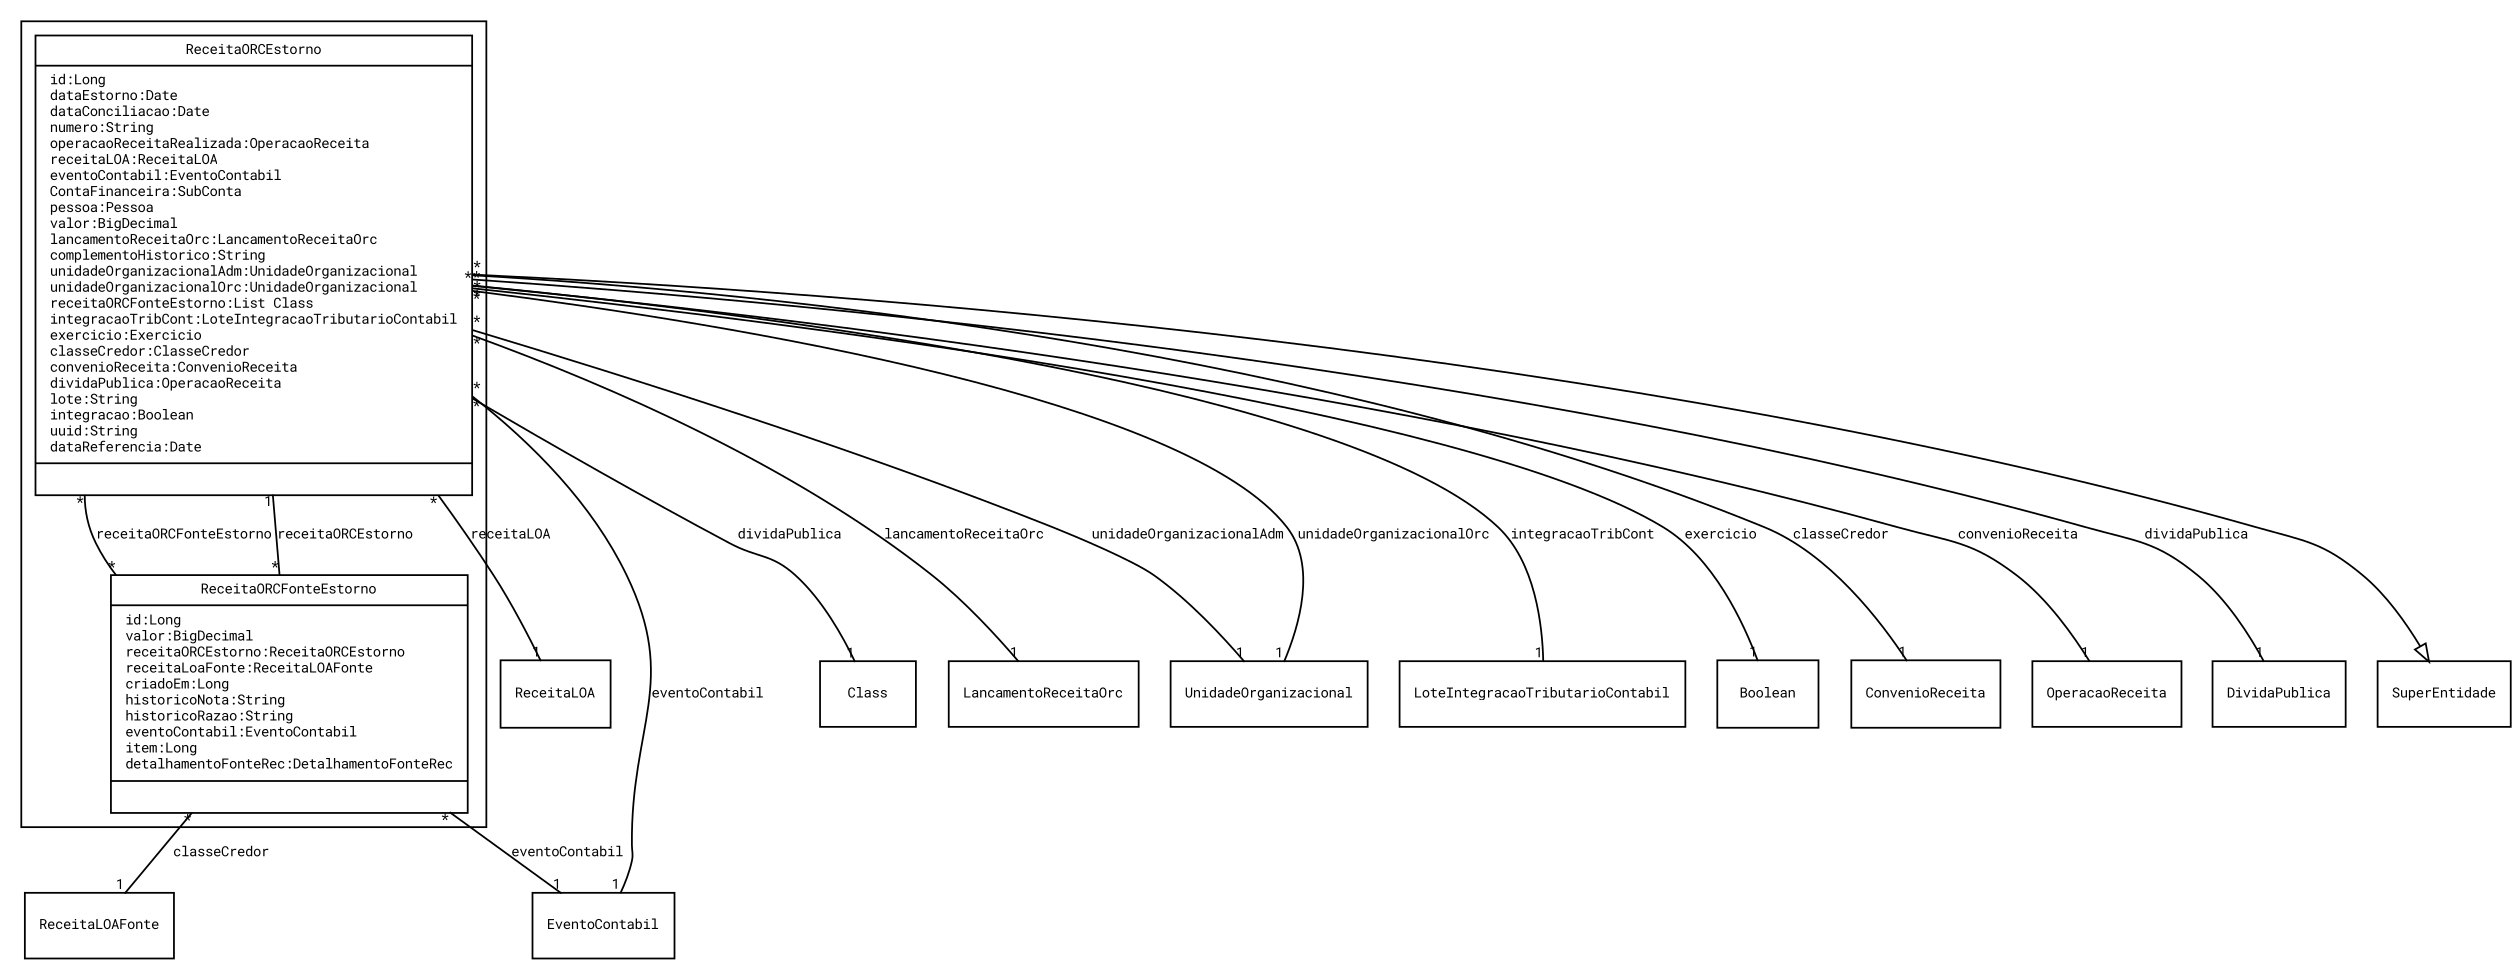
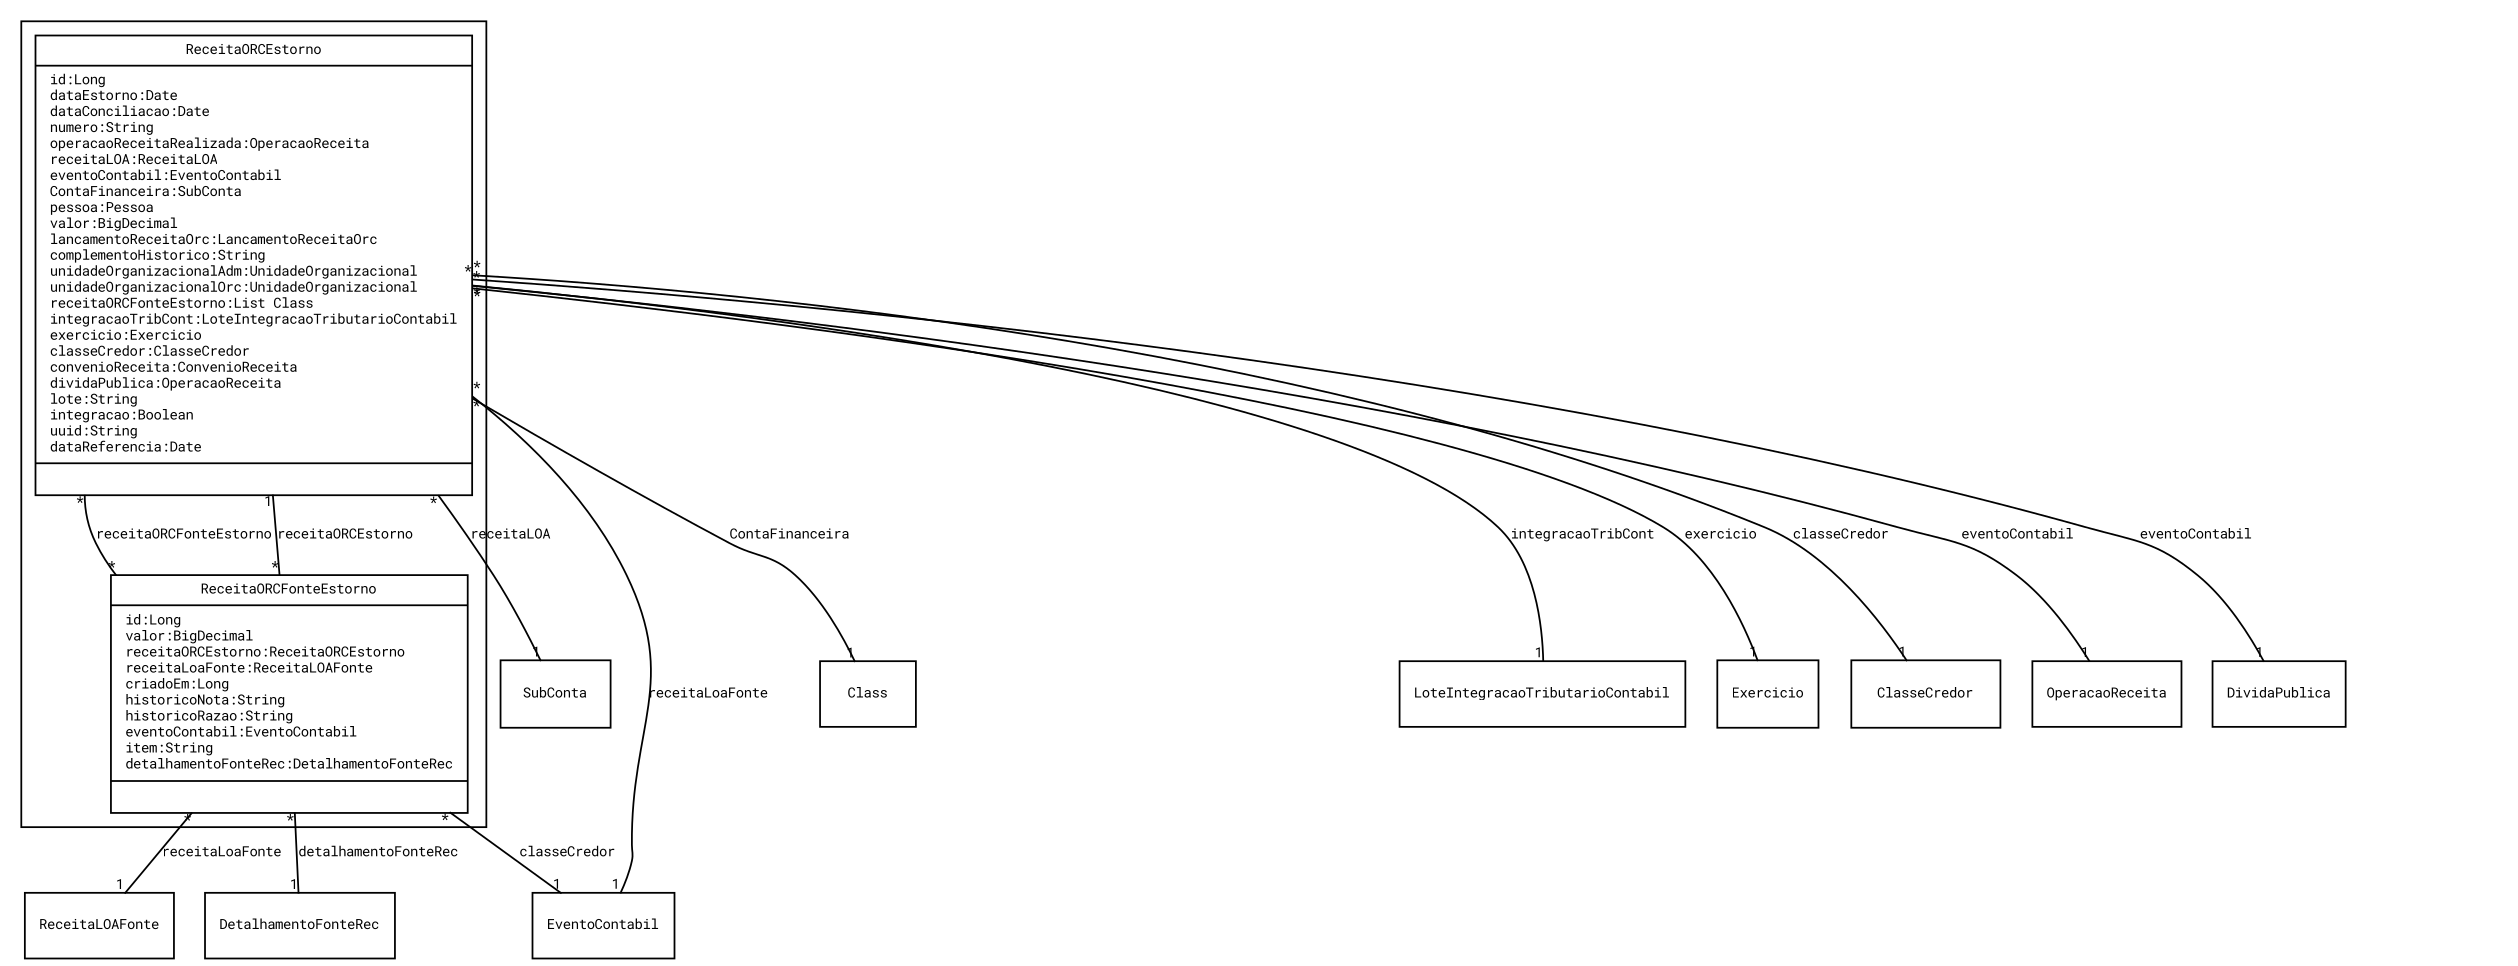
(790, 535) -> (790, 535)
(2018, 535) -> (2018, 535)
(2197, 535) -> (2197, 535)
(556, 694) -> (556, 694)
(708, 694) -> (708, 694)
(1044, 694) -> none
(1269, 694) -> none
(1768, 694) -> (1768, 694)
(1926, 694) -> (1926, 694)
(2444, 694) -> none
(162, 748) -> (170, 748)
(222, 853) -> (222, 853)
(568, 853) -> (568, 853)
none -> (300, 926)
